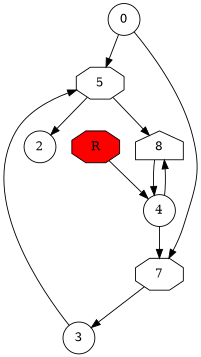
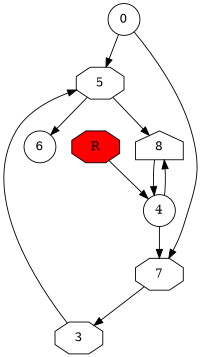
(40, 147) -> (40, 147)
(79, 338) -> (79, 338)
